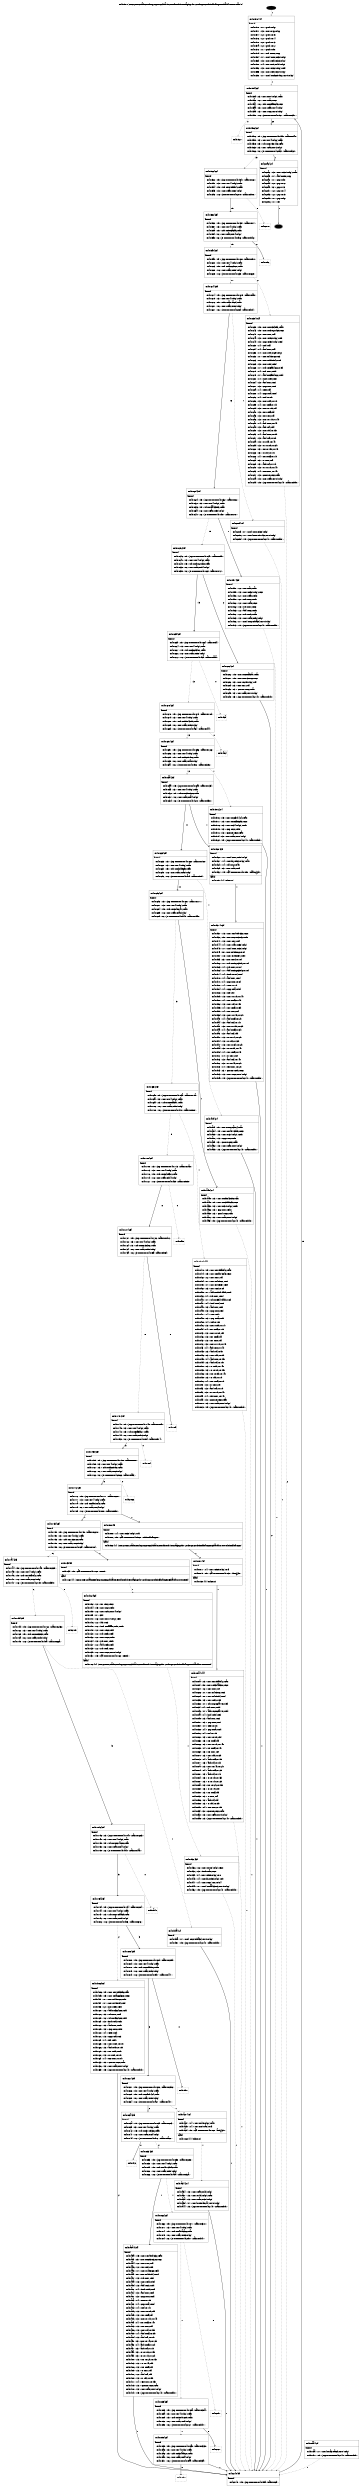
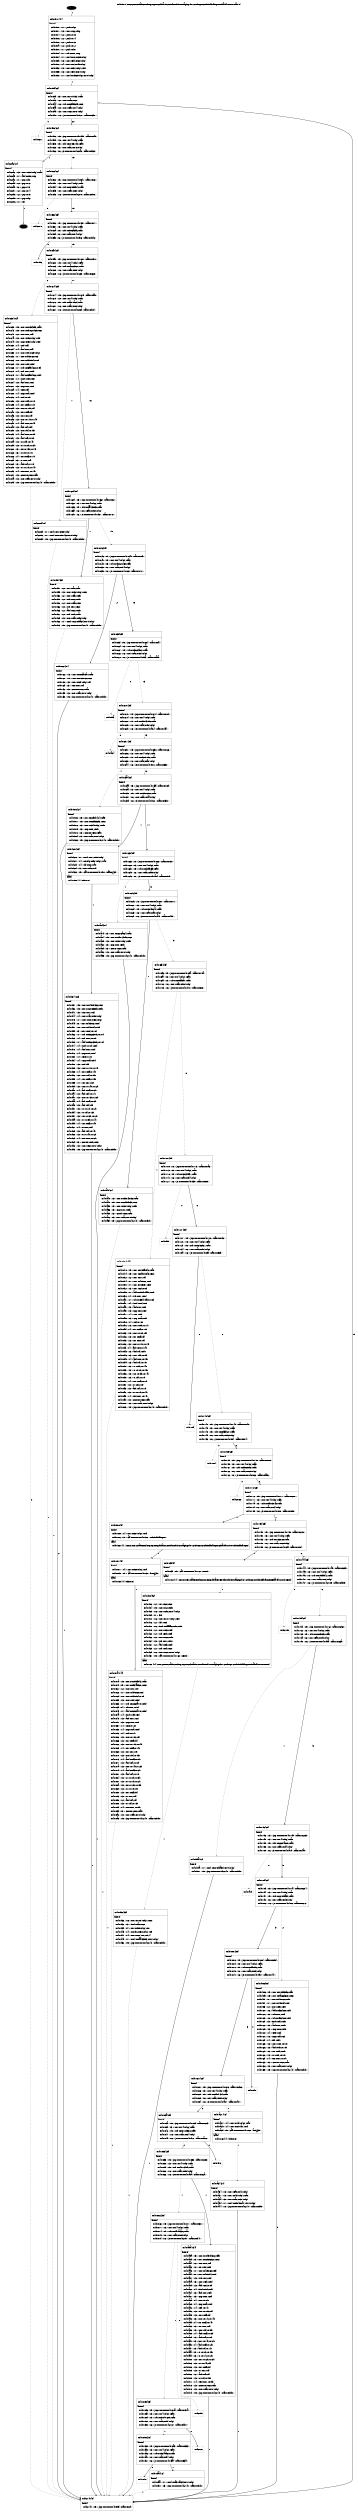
(217, 2468) -> (171, 2467)
